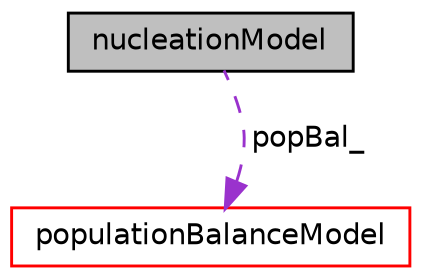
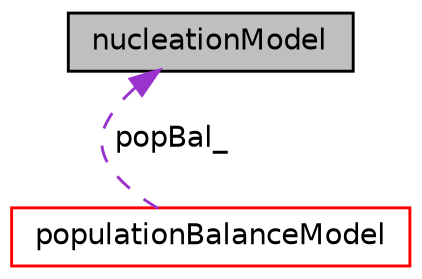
(243, 125) -> (104, 154)
